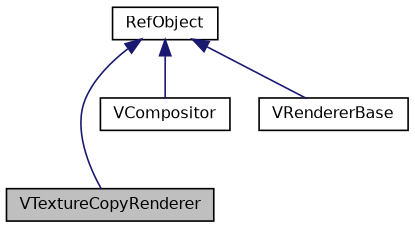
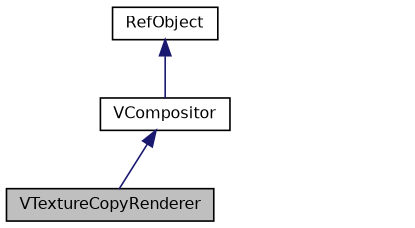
(82, 113) -> (133, 167)
(334, 114) -> none
